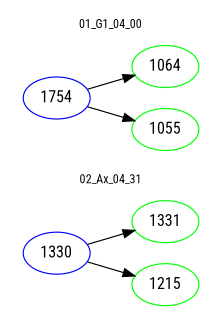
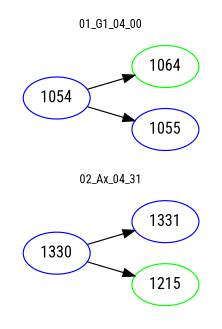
(57, 98) -> (57, 98)
(165, 130) -> (165, 130)
(165, 222) -> (165, 222)
